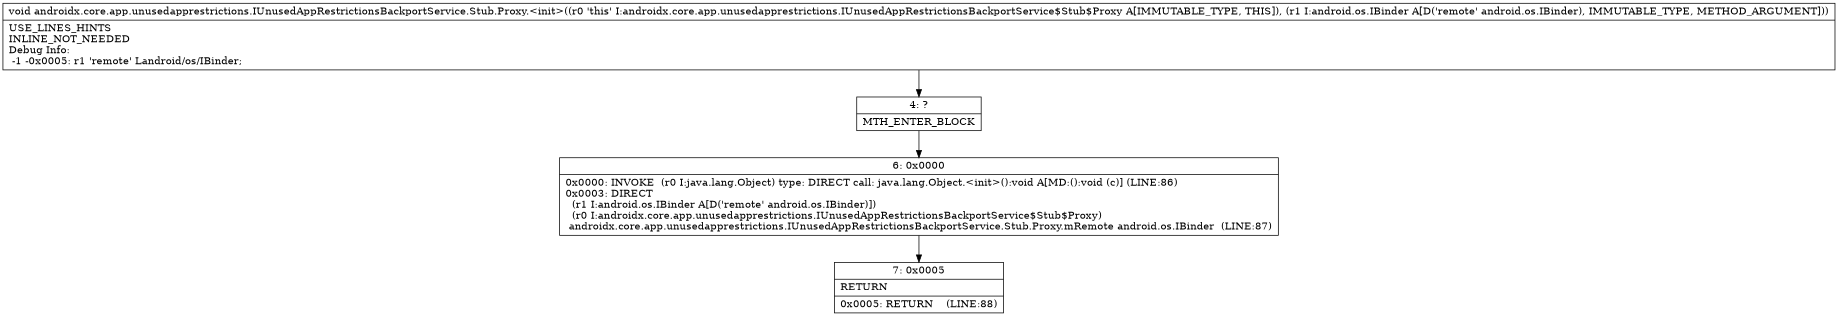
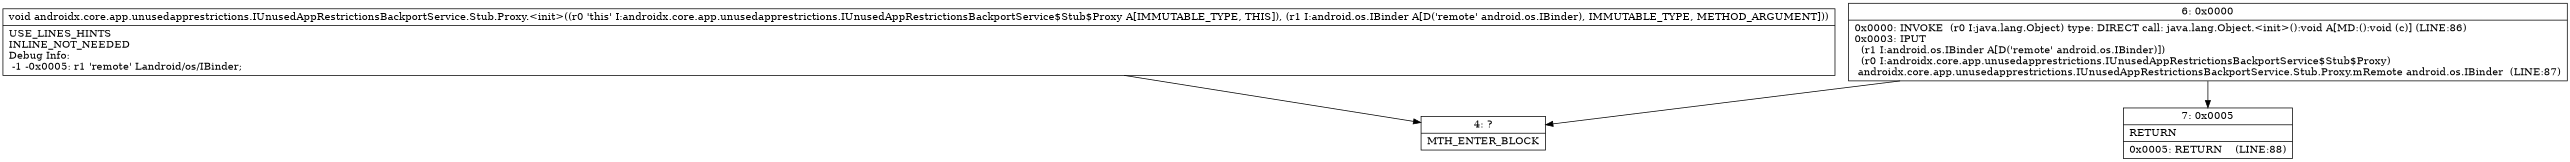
(919, 141) -> (1727, 102)
(613, 194) -> (1894, 39)
